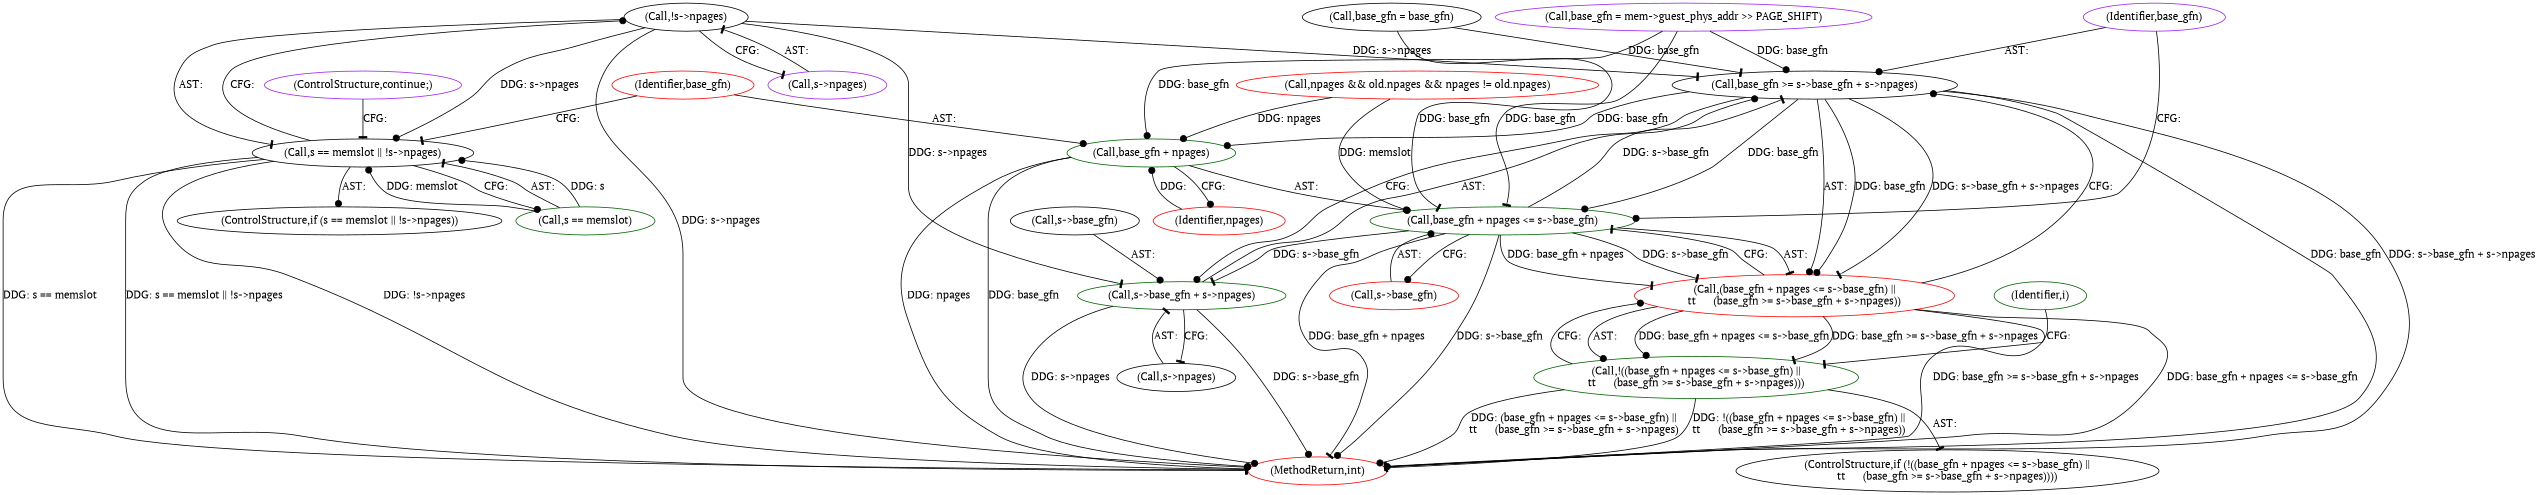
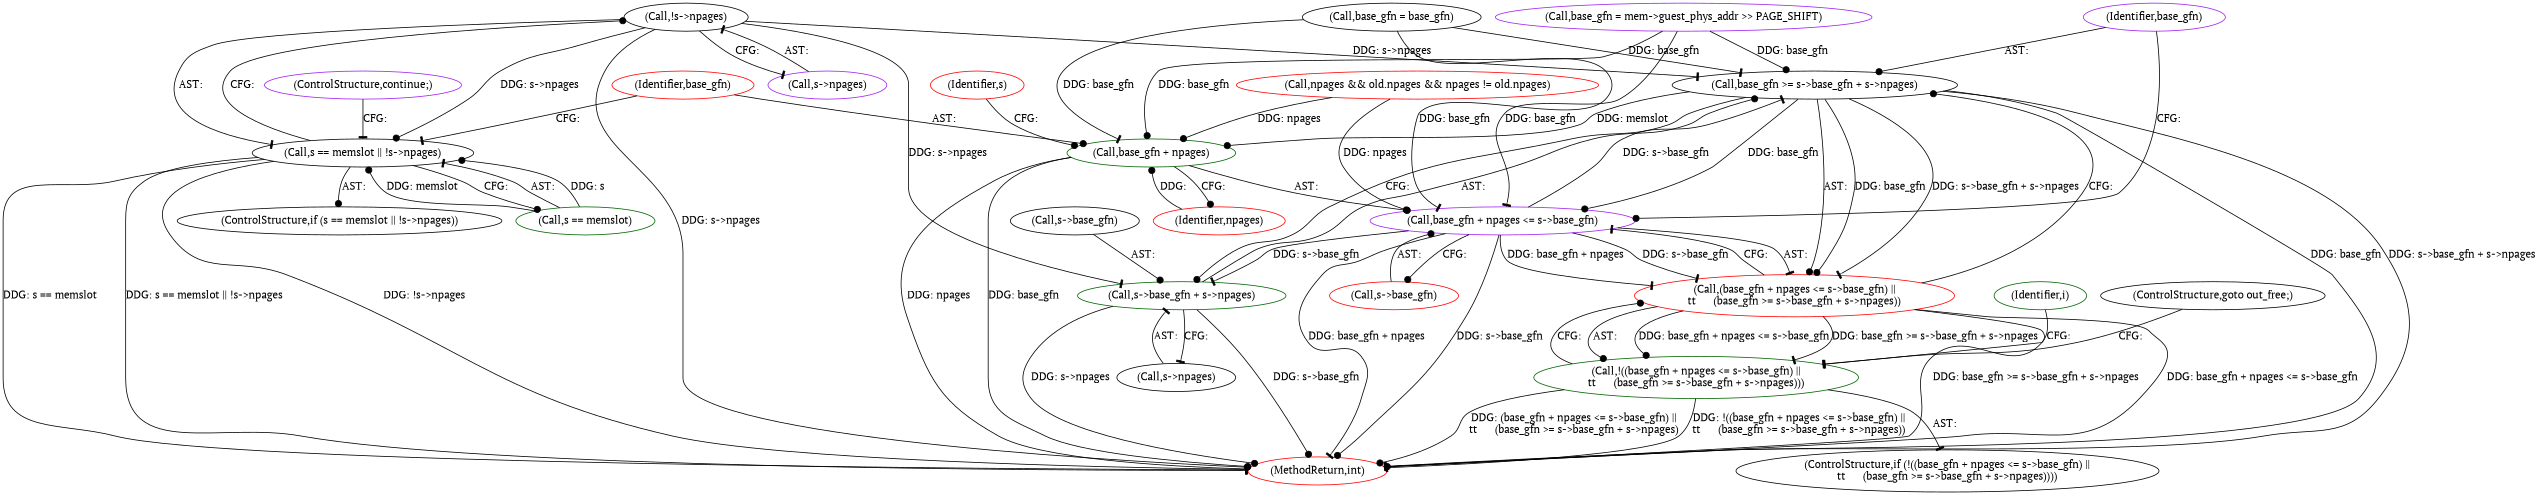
none -> (1139, 38)
none -> (977, 85)
(1633, 119) -> (1633, 119)
(1375, 153) -> (1375, 153)
(1503, 221) -> (1503, 221)
none -> (2213, 296)
